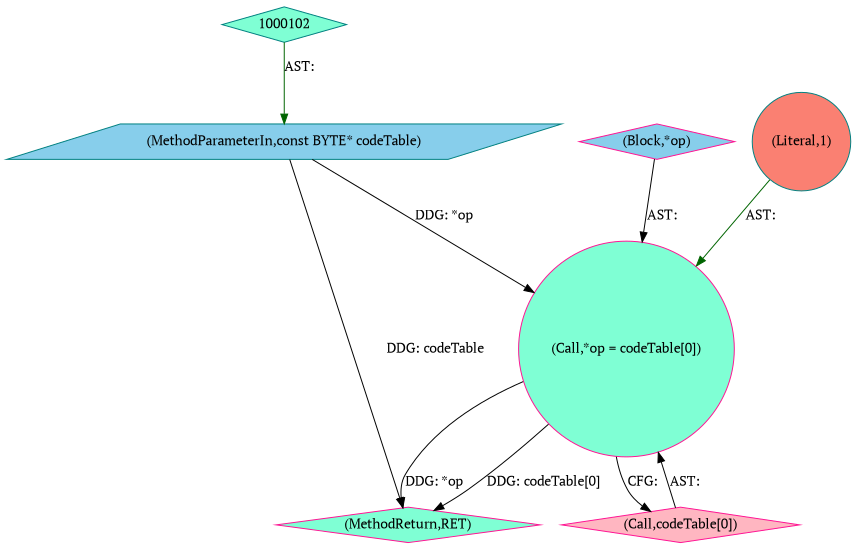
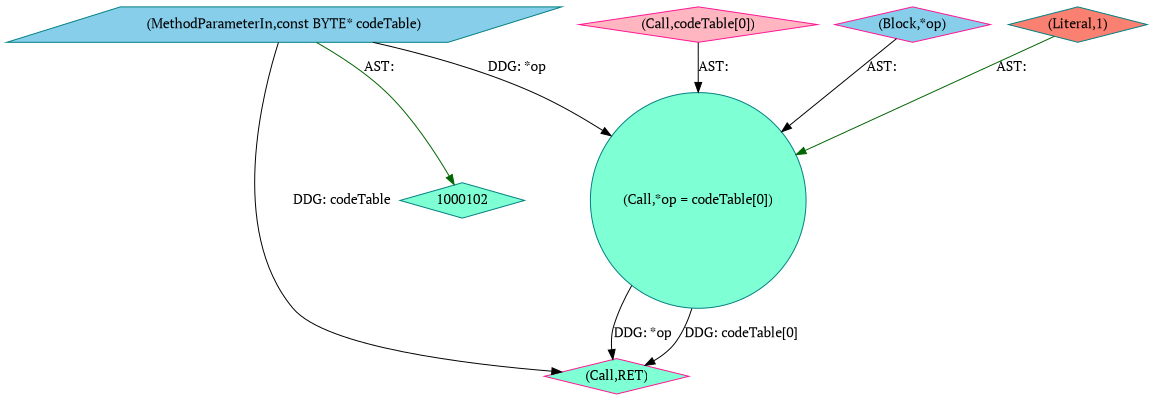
(284, 78) -> (393, 99)
(801, 142) -> (1078, 25)
(626, 349) -> (698, 200)
(625, 484) -> none
(408, 525) -> (617, 376)
